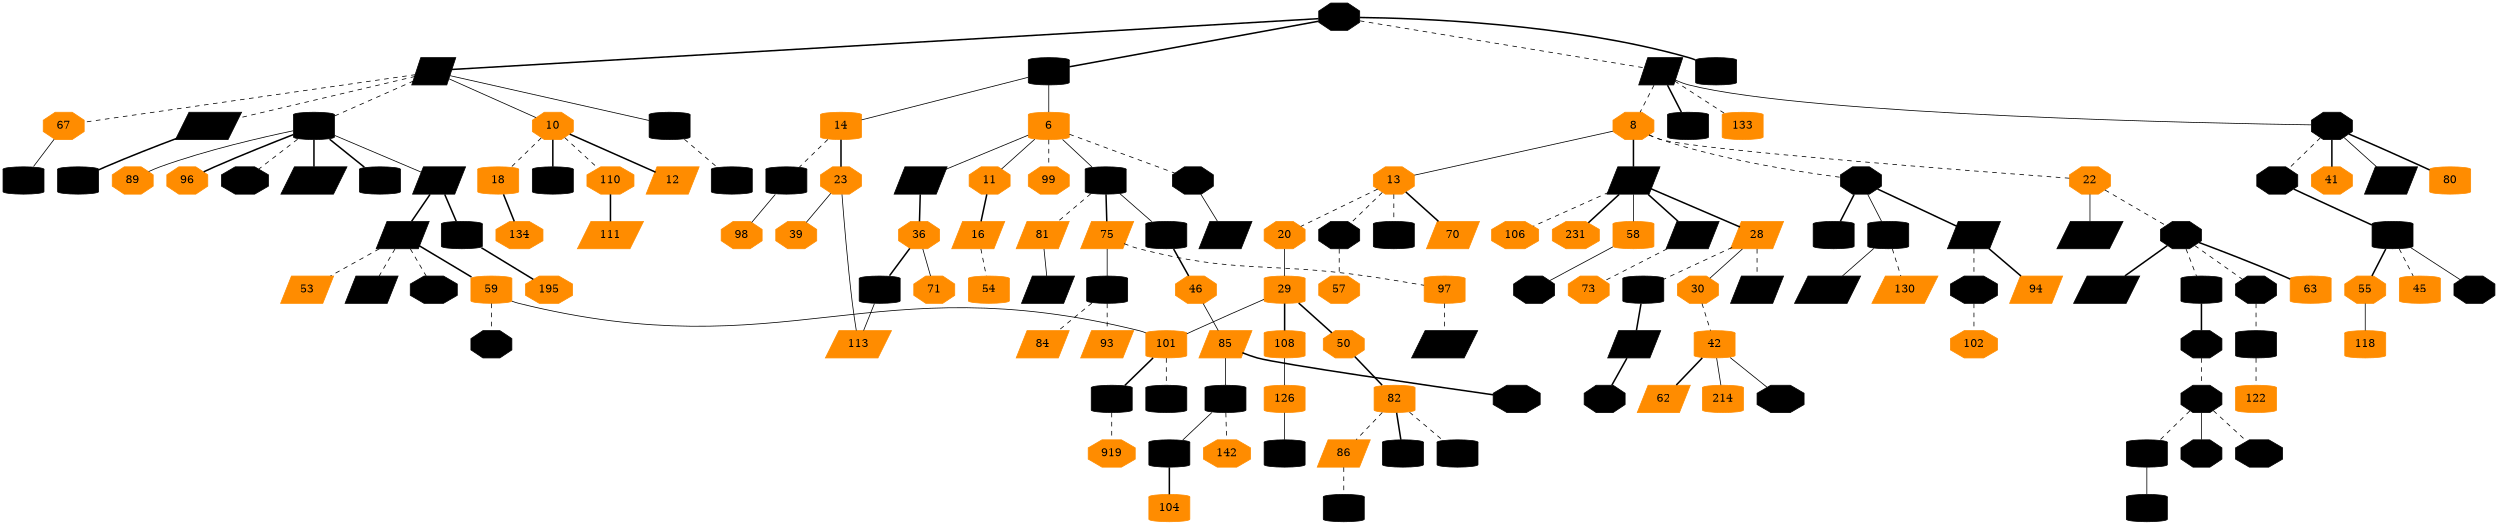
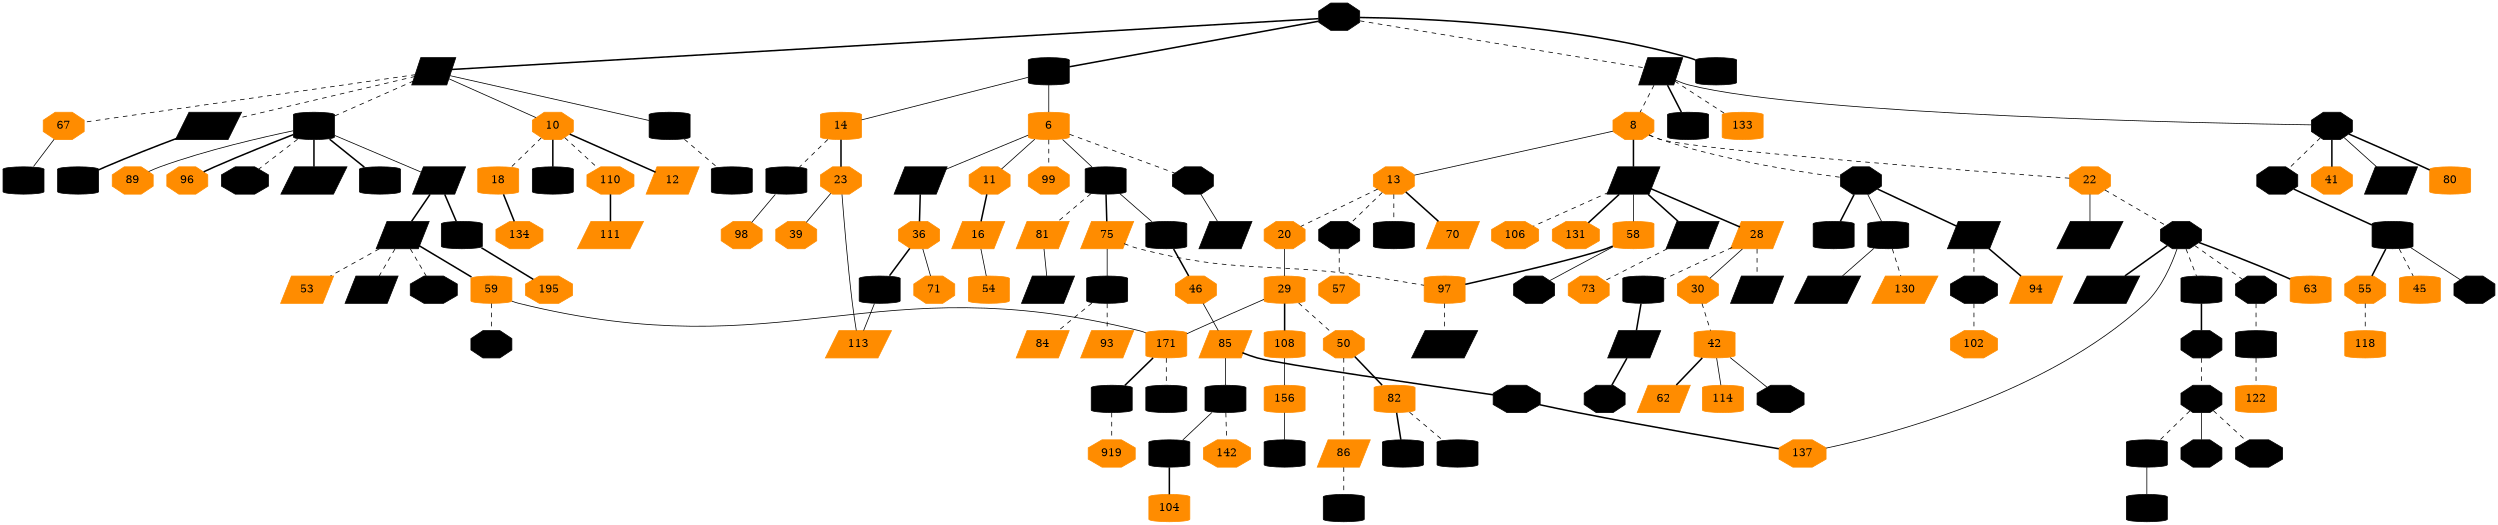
(1576, 235) -> (1576, 235)
(984, 262) -> (984, 262)
none -> (1539, 267)
(2365, 317) -> (2365, 317)
(1315, 318) -> (1315, 318)
(1166, 344) -> (1166, 344)
(1285, 399) -> (1285, 399)
(1723, 399) -> (1723, 399)
(1369, 426) -> (1344, 399)
none -> (1803, 453)
